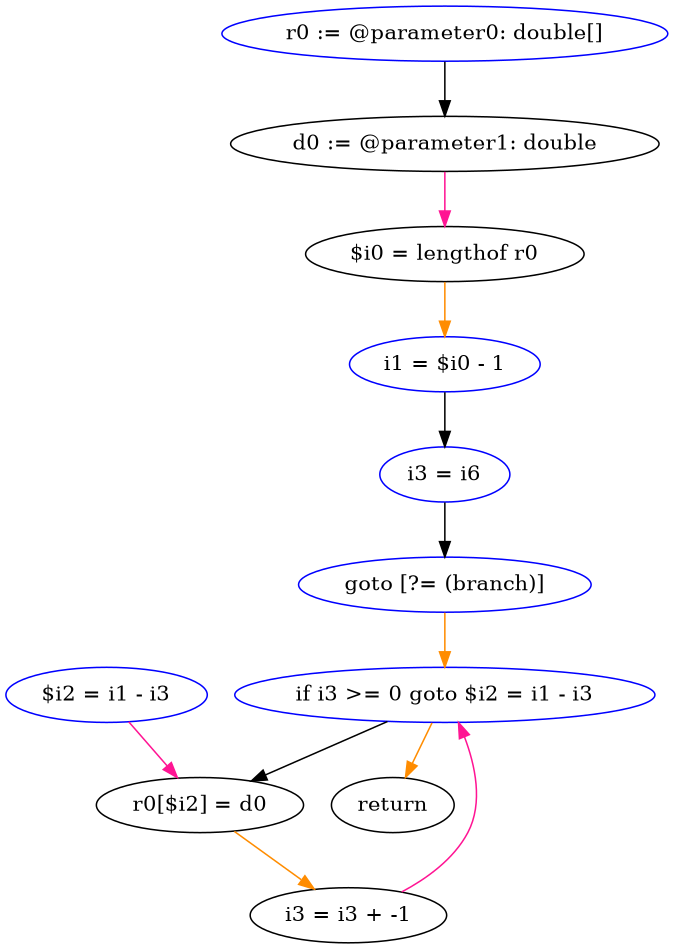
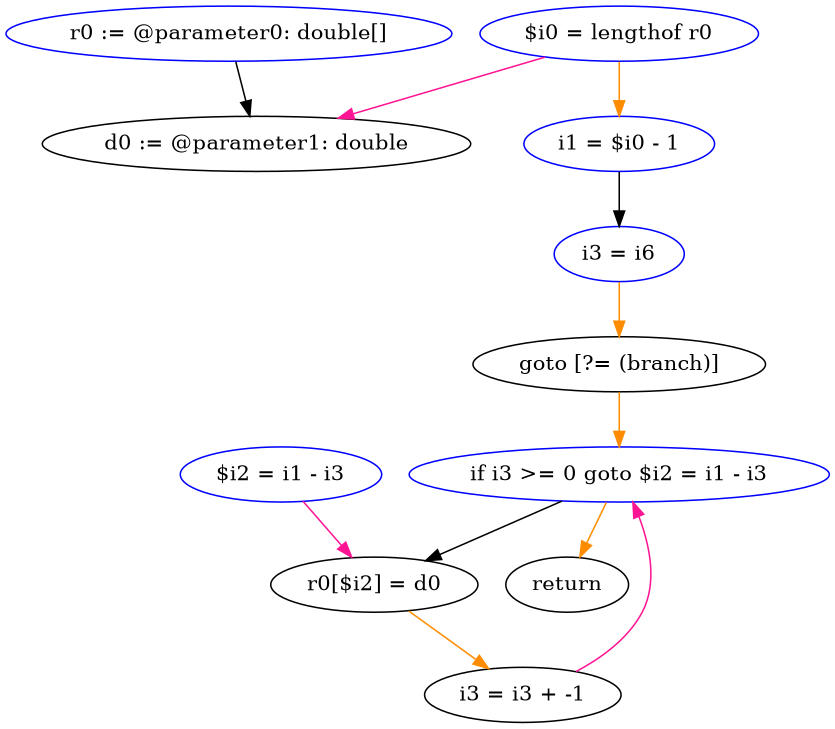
(445, 191) -> (449, 85)
(445, 254) -> (619, 34)
(445, 522) -> (619, 302)
(445, 585) -> (619, 364)
